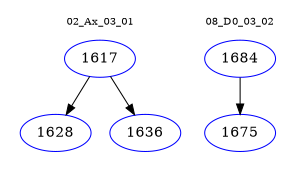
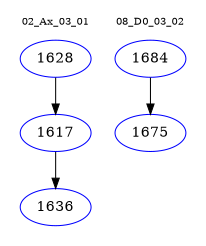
(81, 91) -> (56, 91)
